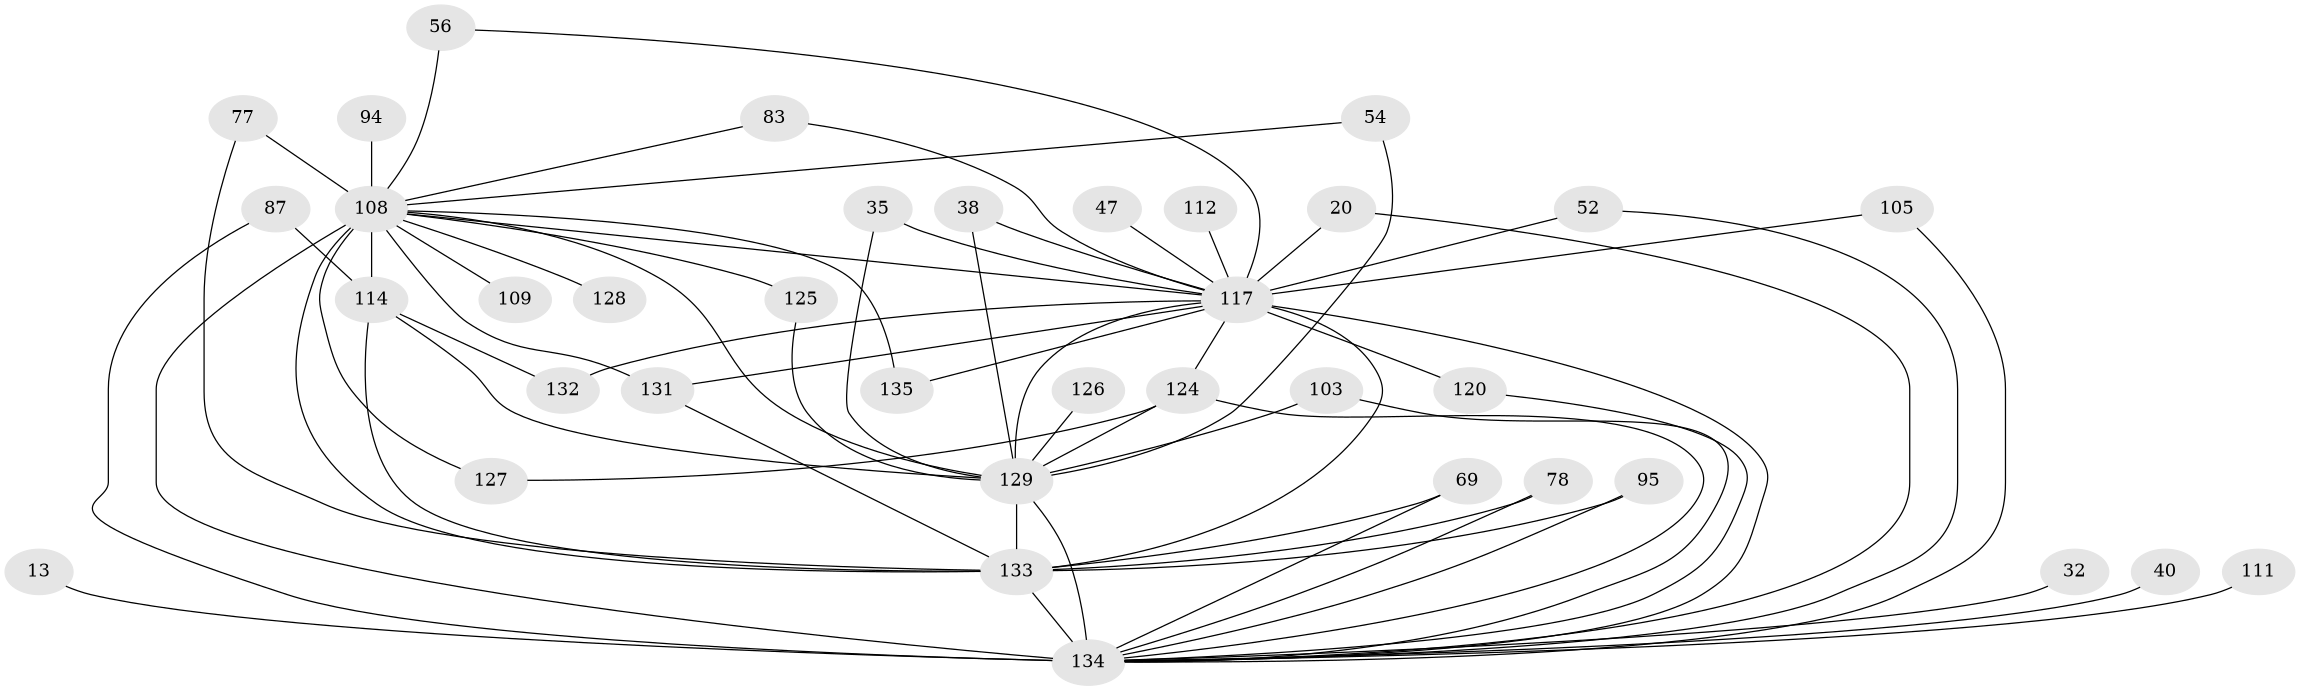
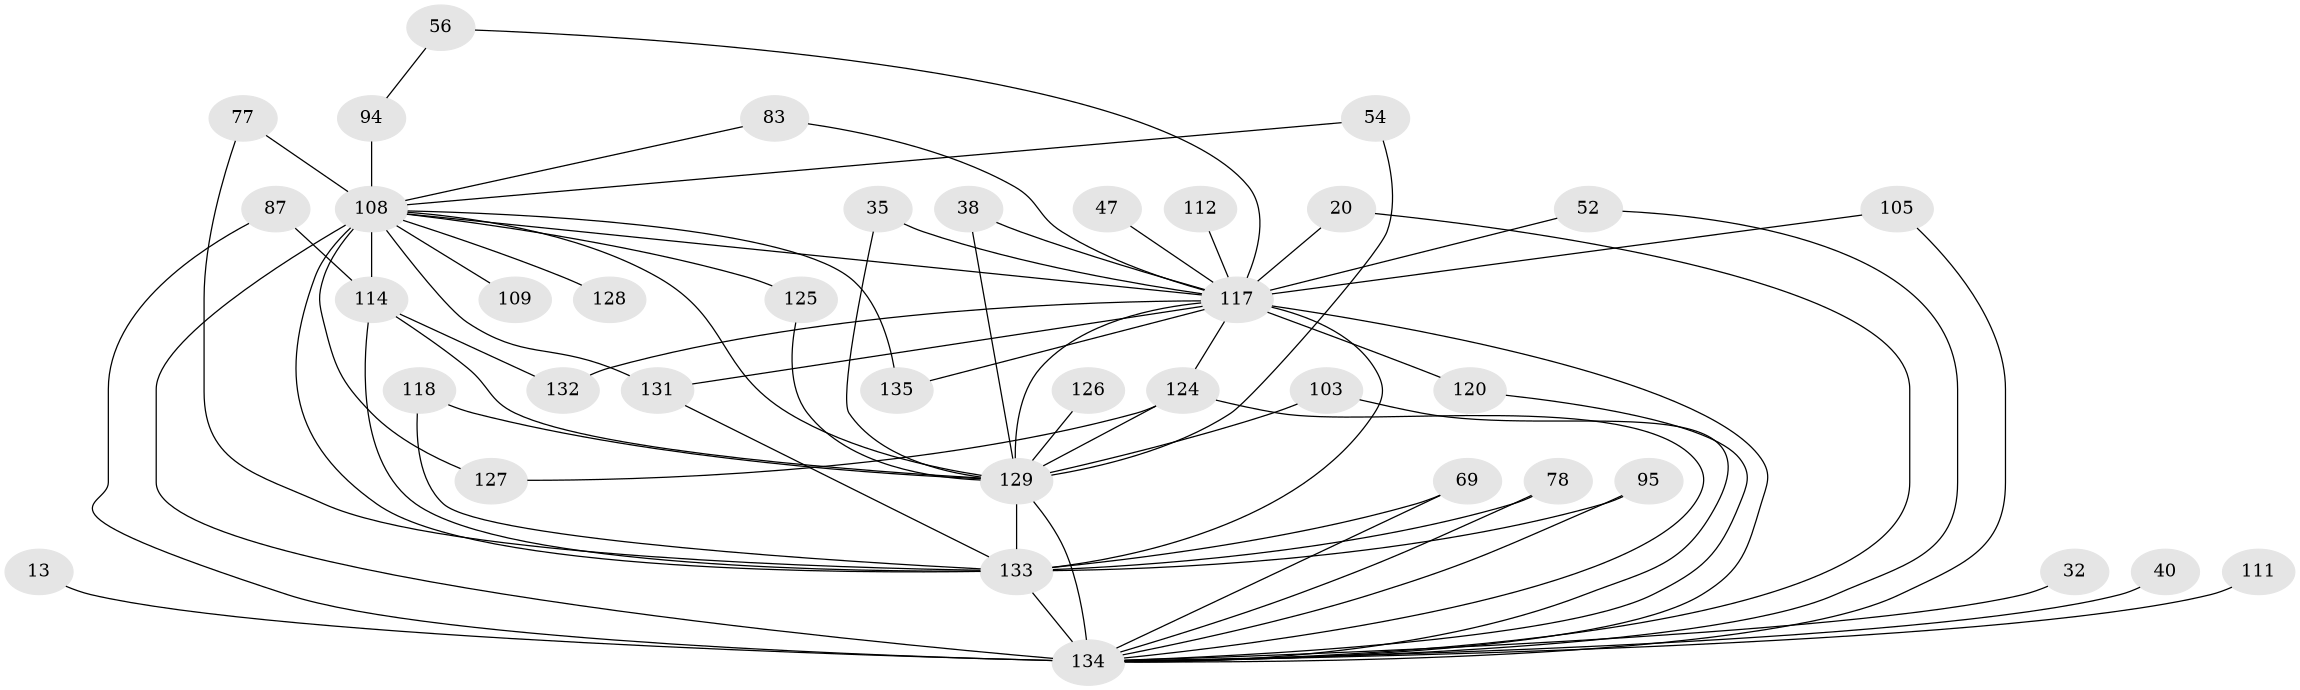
(423, 123) -> (406, 73)
none -> (419, 391)
